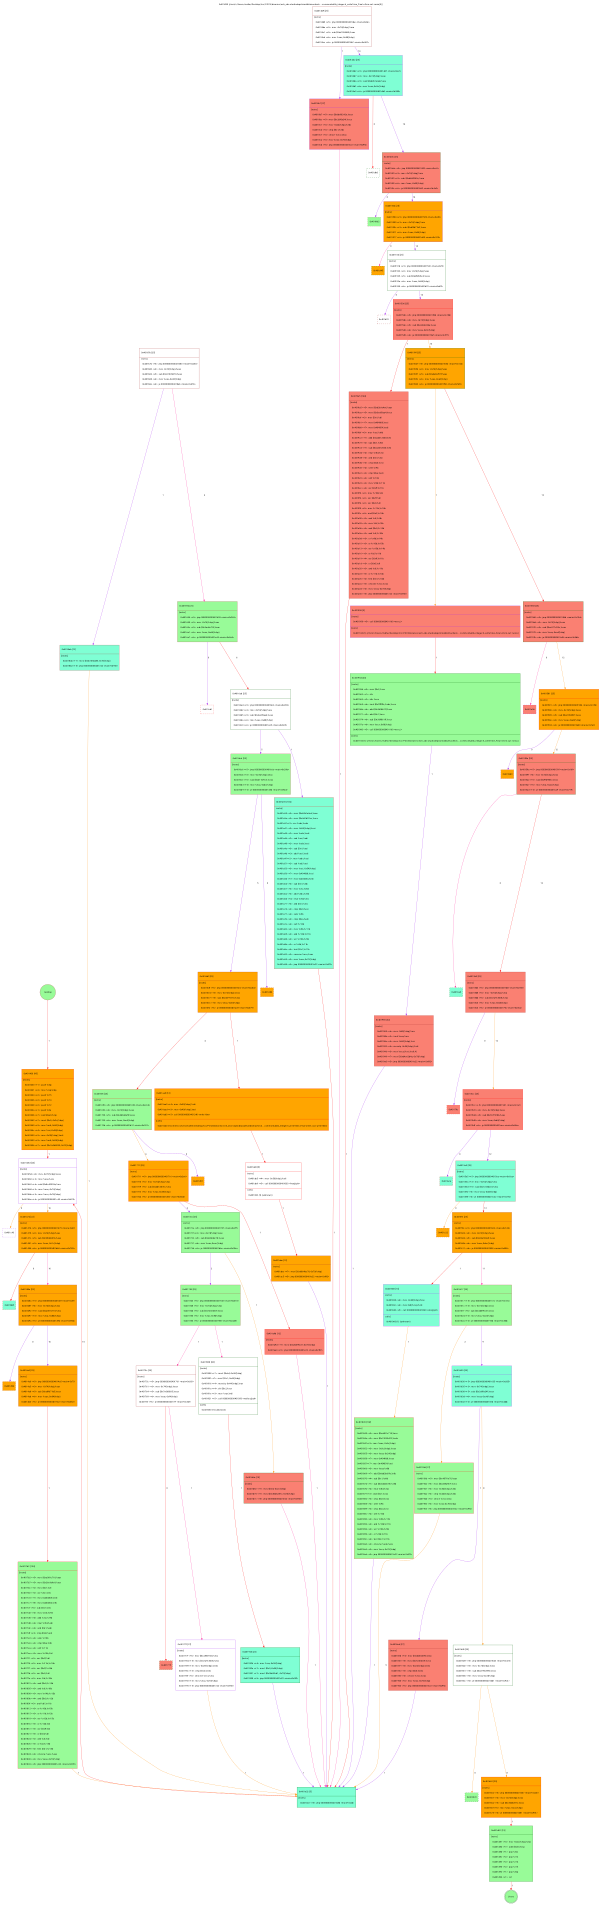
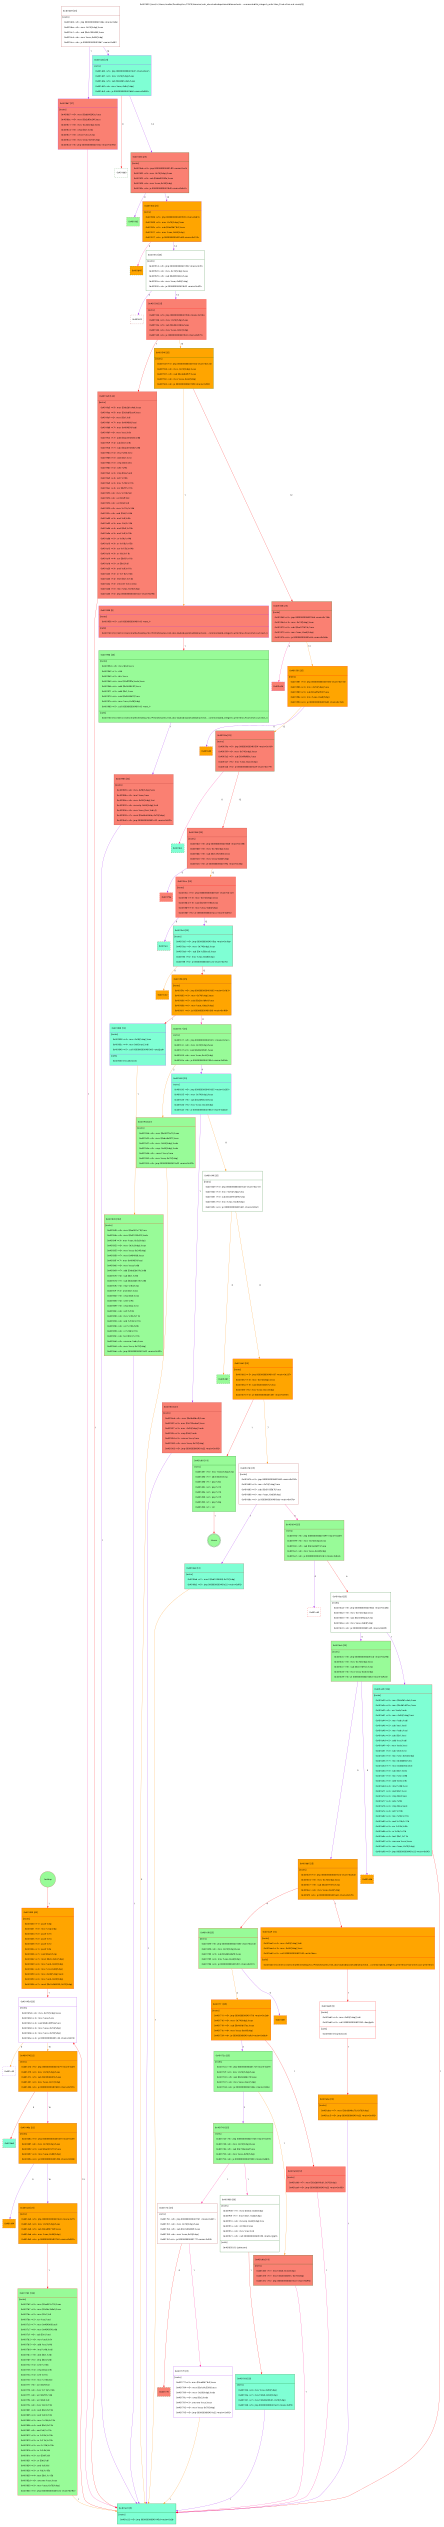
none -> (266, 1431)
